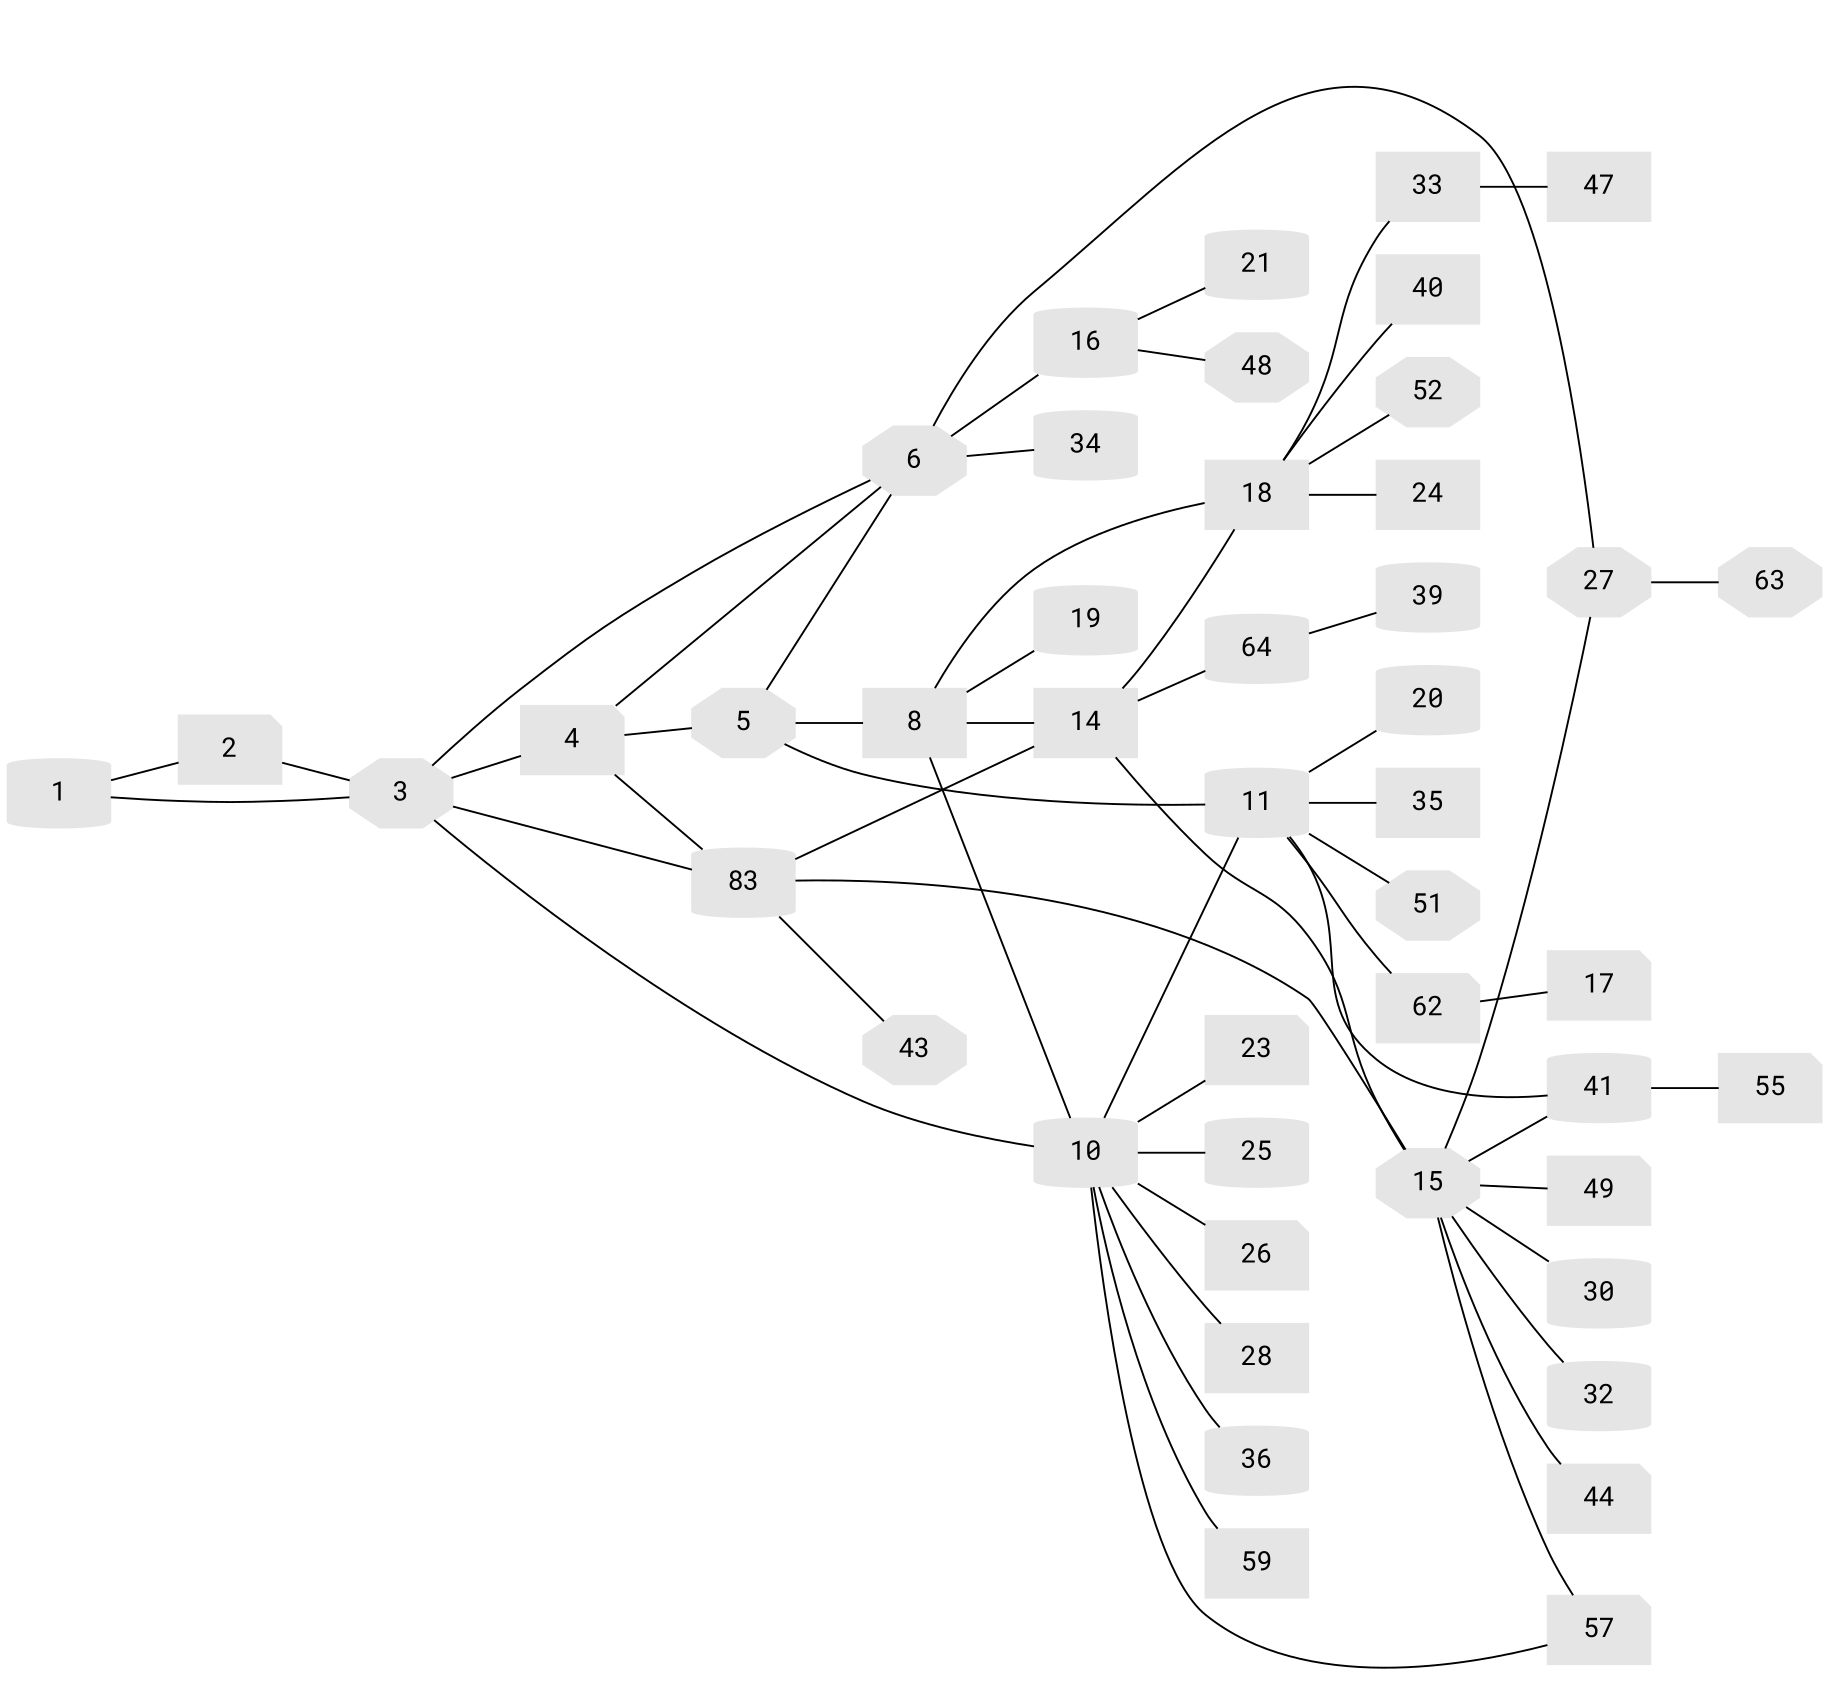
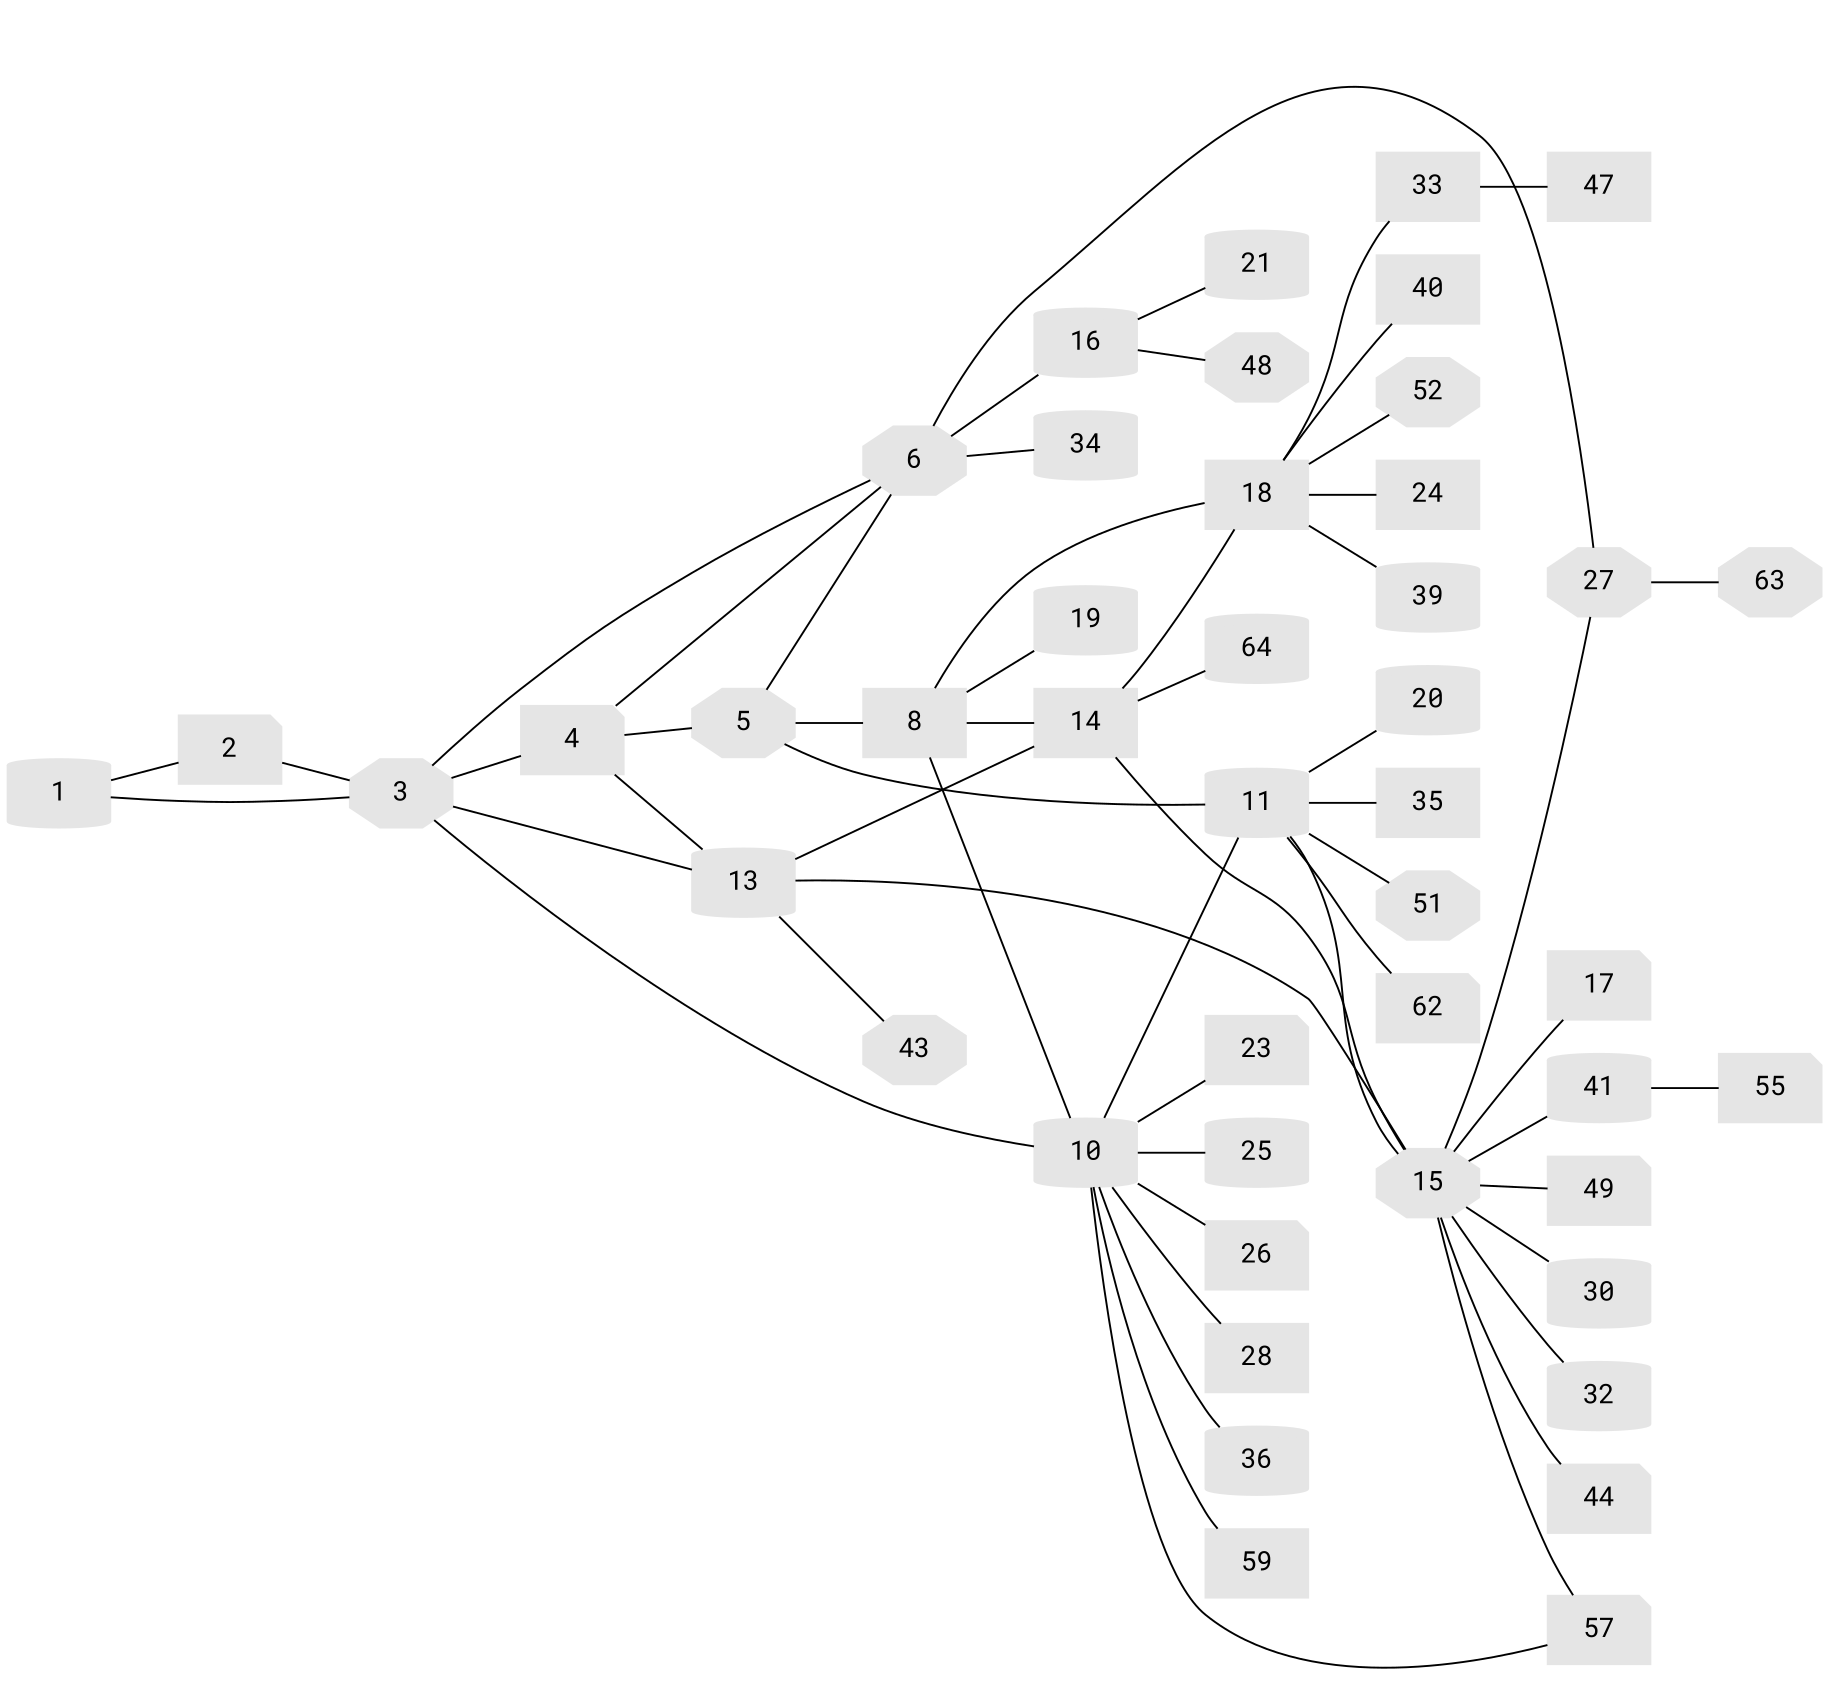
(1343, 623) -> (1343, 546)
(743, 883) -> (743, 883)
(1514, 997) -> (1507, 1085)
(1375, 1058) -> (1339, 962)
